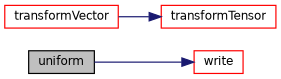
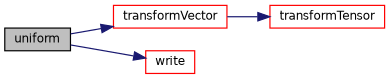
none -> (86, 31)
